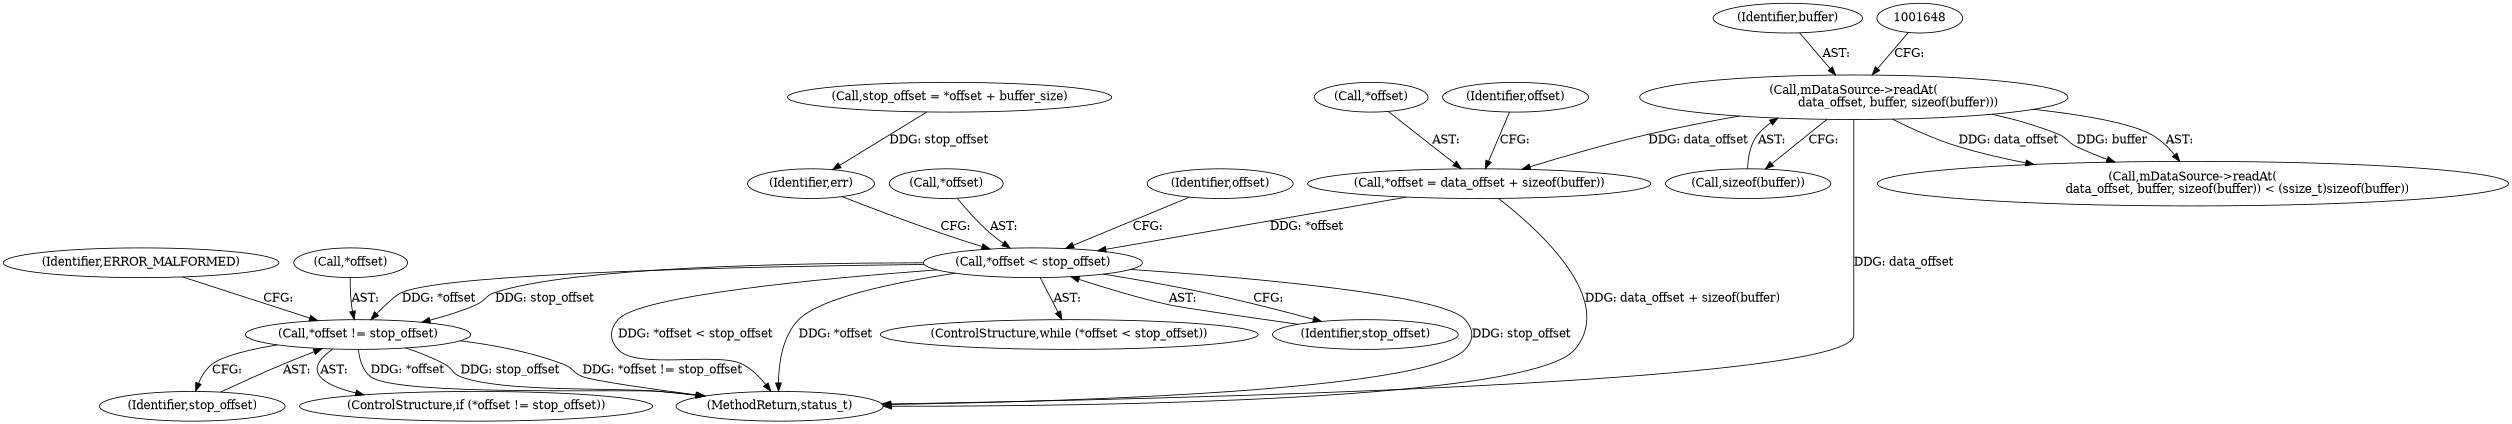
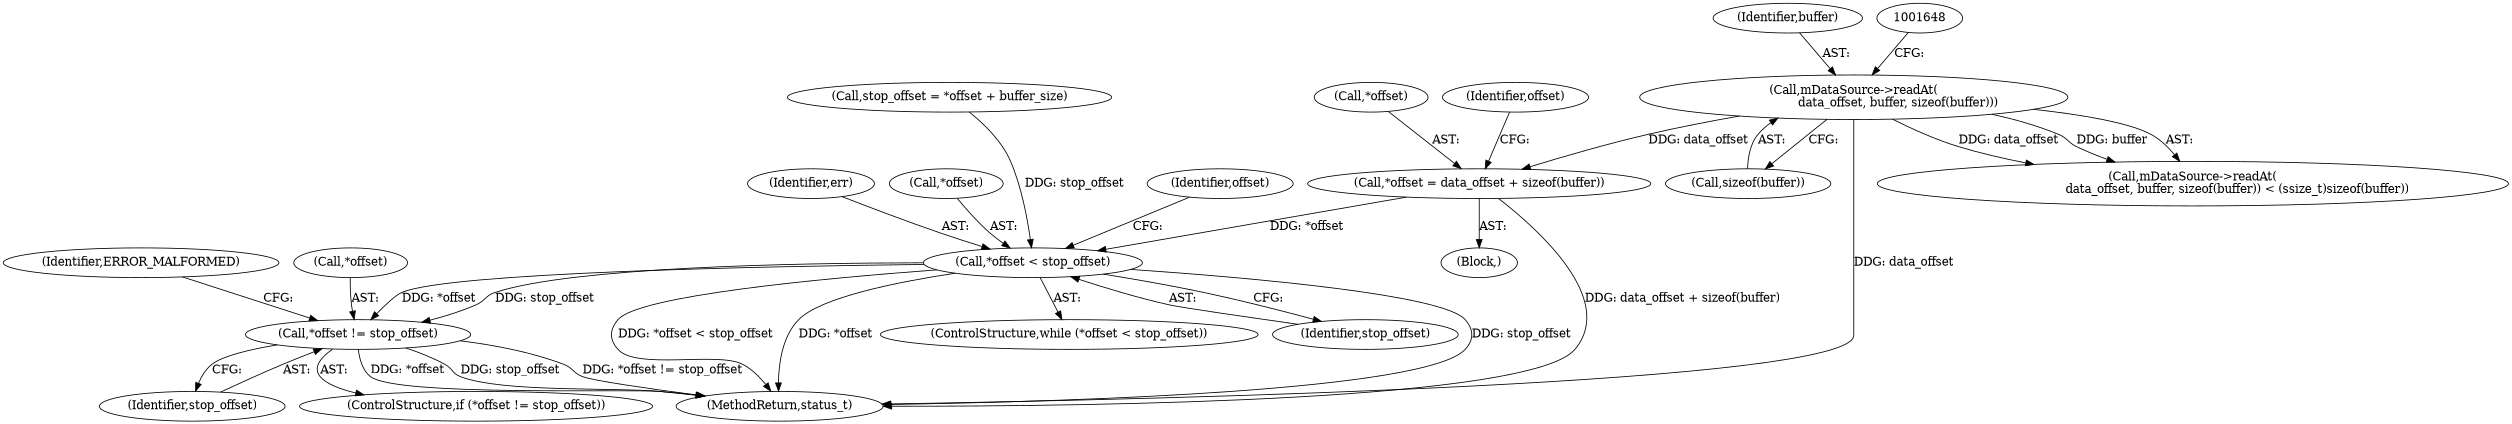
(883, 139) -> (1013, 169)
(957, 227) -> (957, 227)
none -> (1479, 263)
